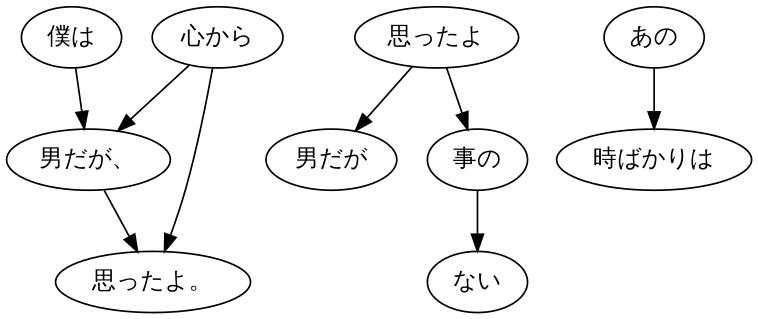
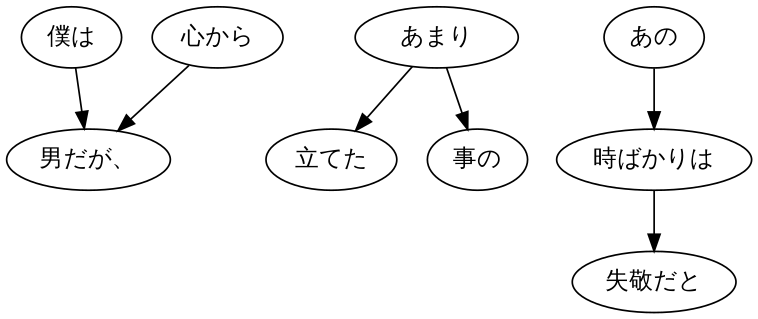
(437, 37) -> (437, 37)
(331, 160) -> (331, 160)
(153, 282) -> none
(477, 282) -> none
none -> (654, 282)
